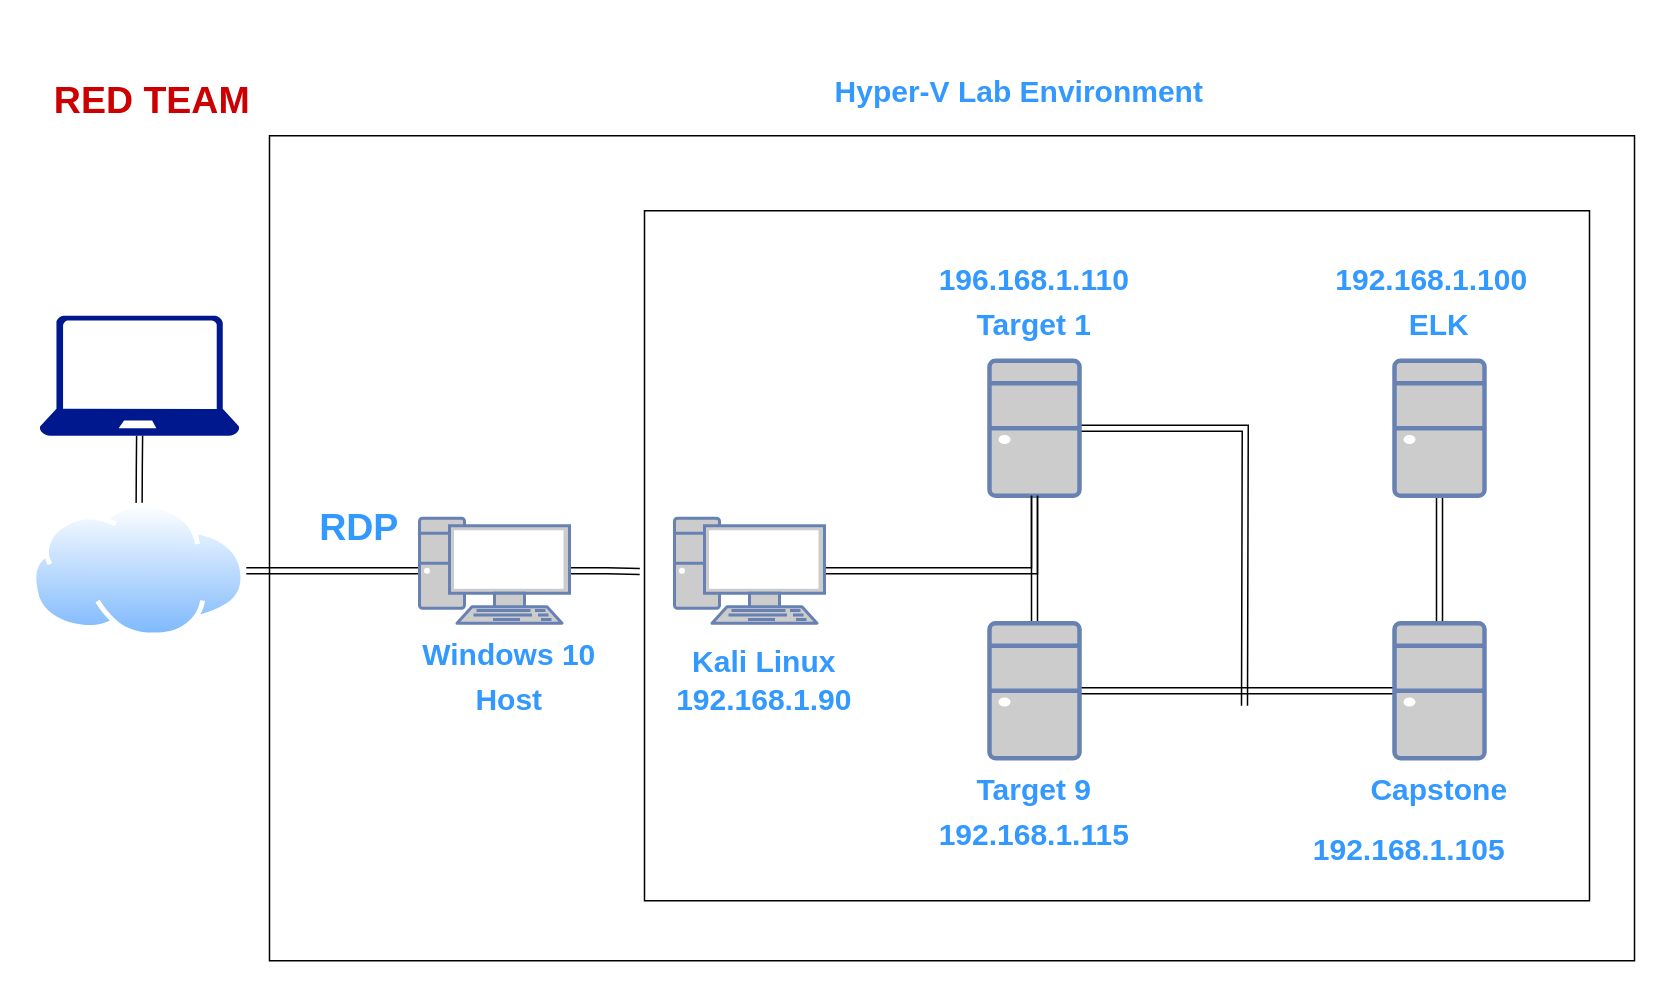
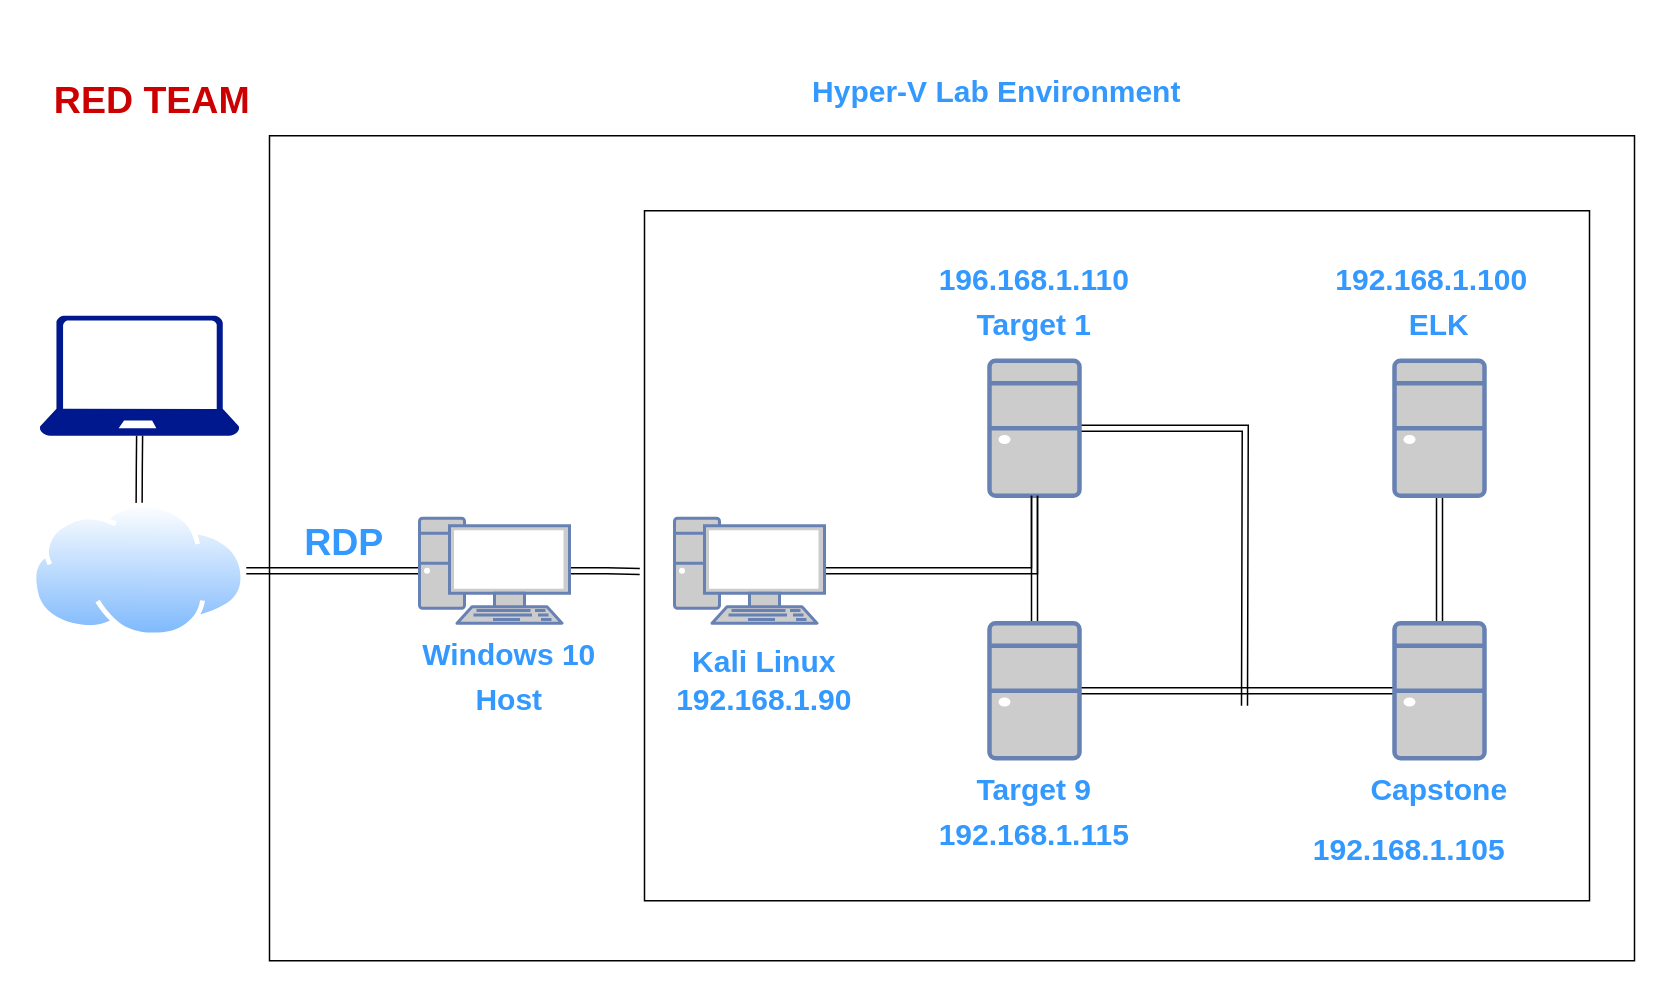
(1019, 91) -> (997, 91)
(359, 526) -> (344, 541)
